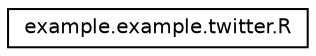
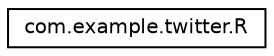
(158, 28) -> (137, 28)
